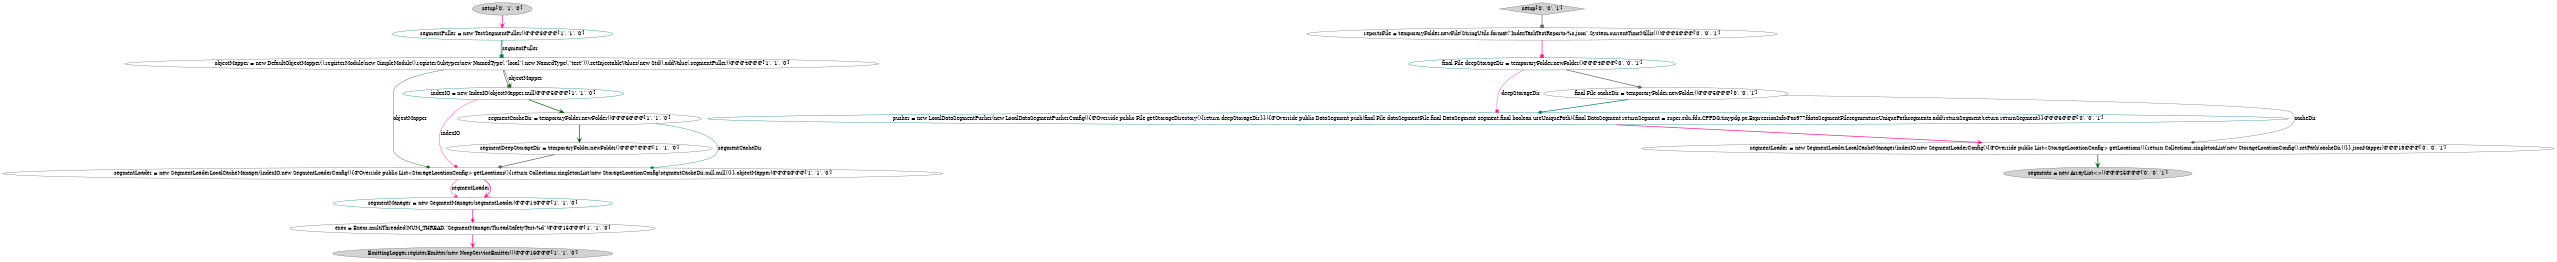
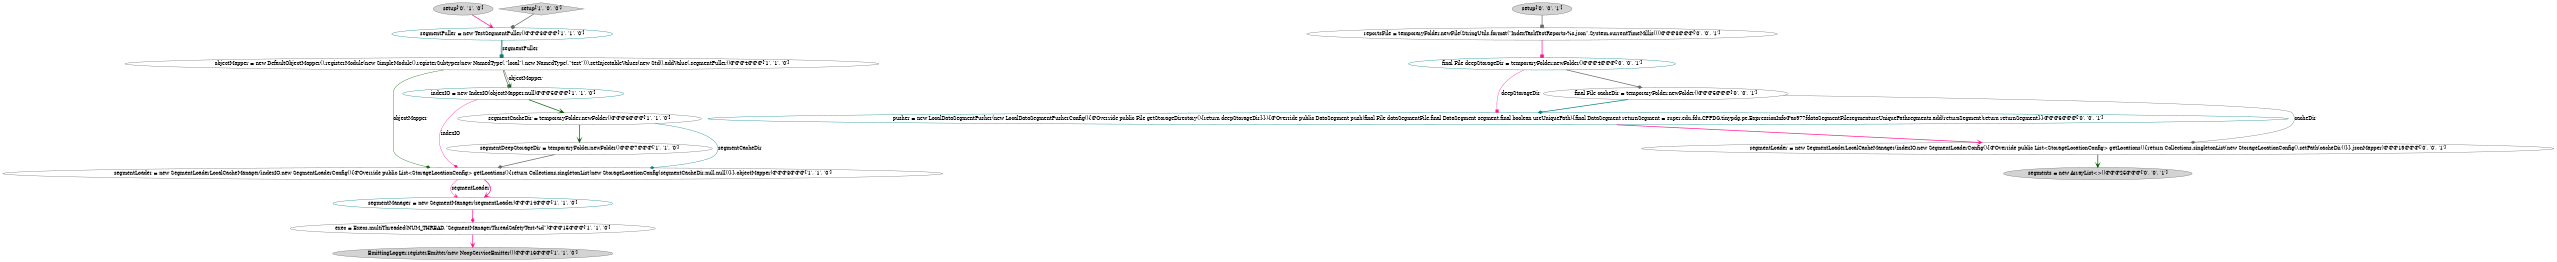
none -> (541, 9)
(1542, 9) -> (1542, 9)
